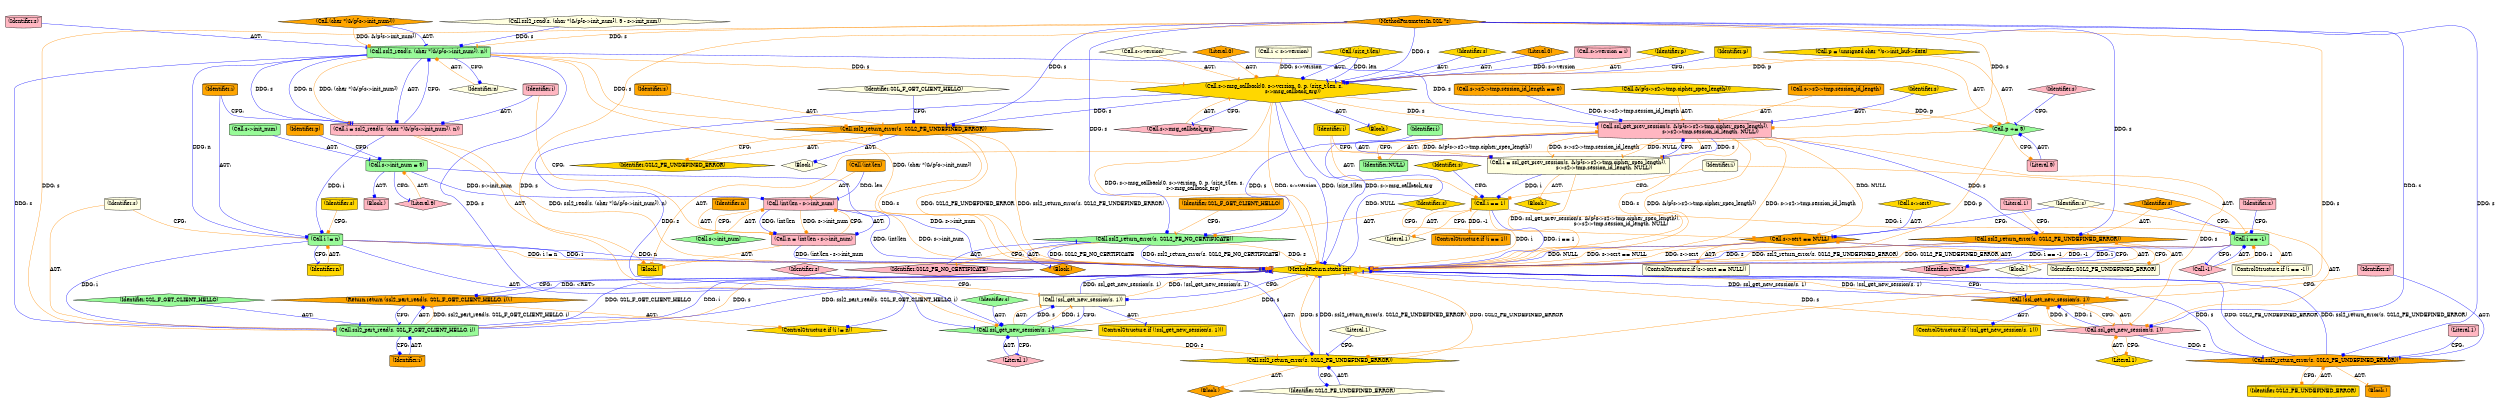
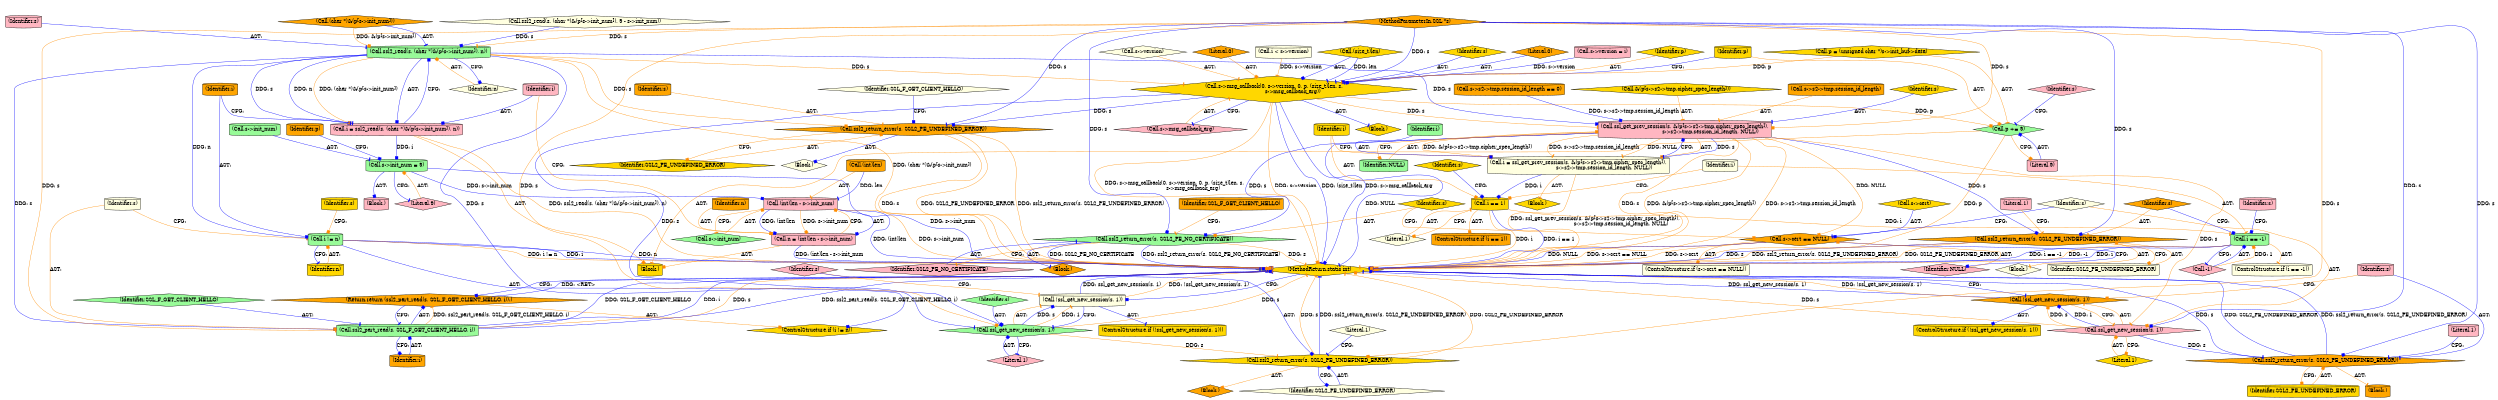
(335, 173) -> (397, 146)
(1478, 222) -> (1478, 222)
(72, 307) -> none
